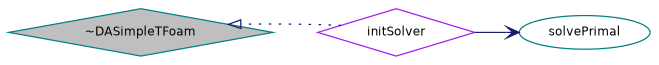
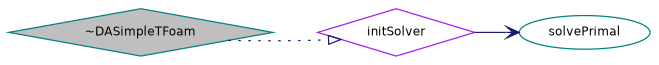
(291, 24) -> (278, 41)
